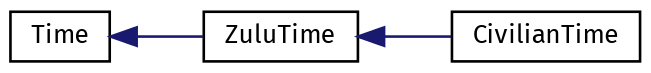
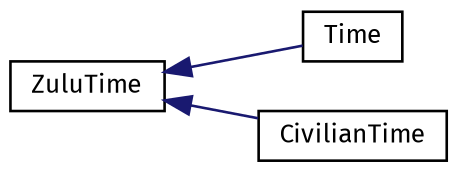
(170, 37) -> (247, 56)
